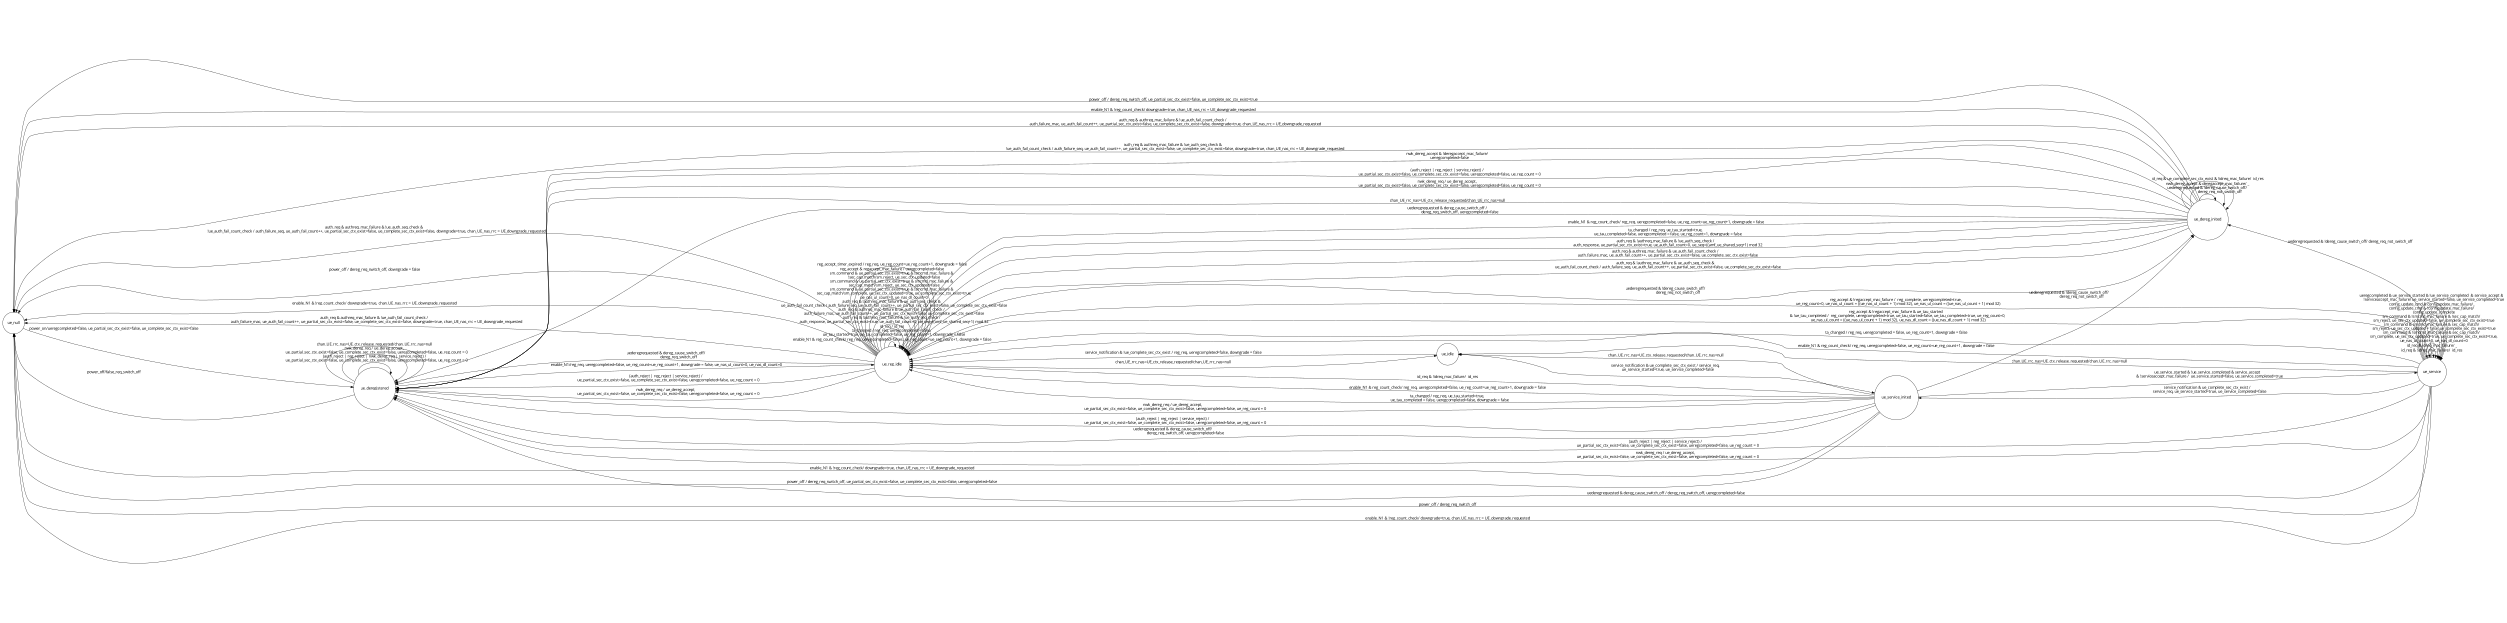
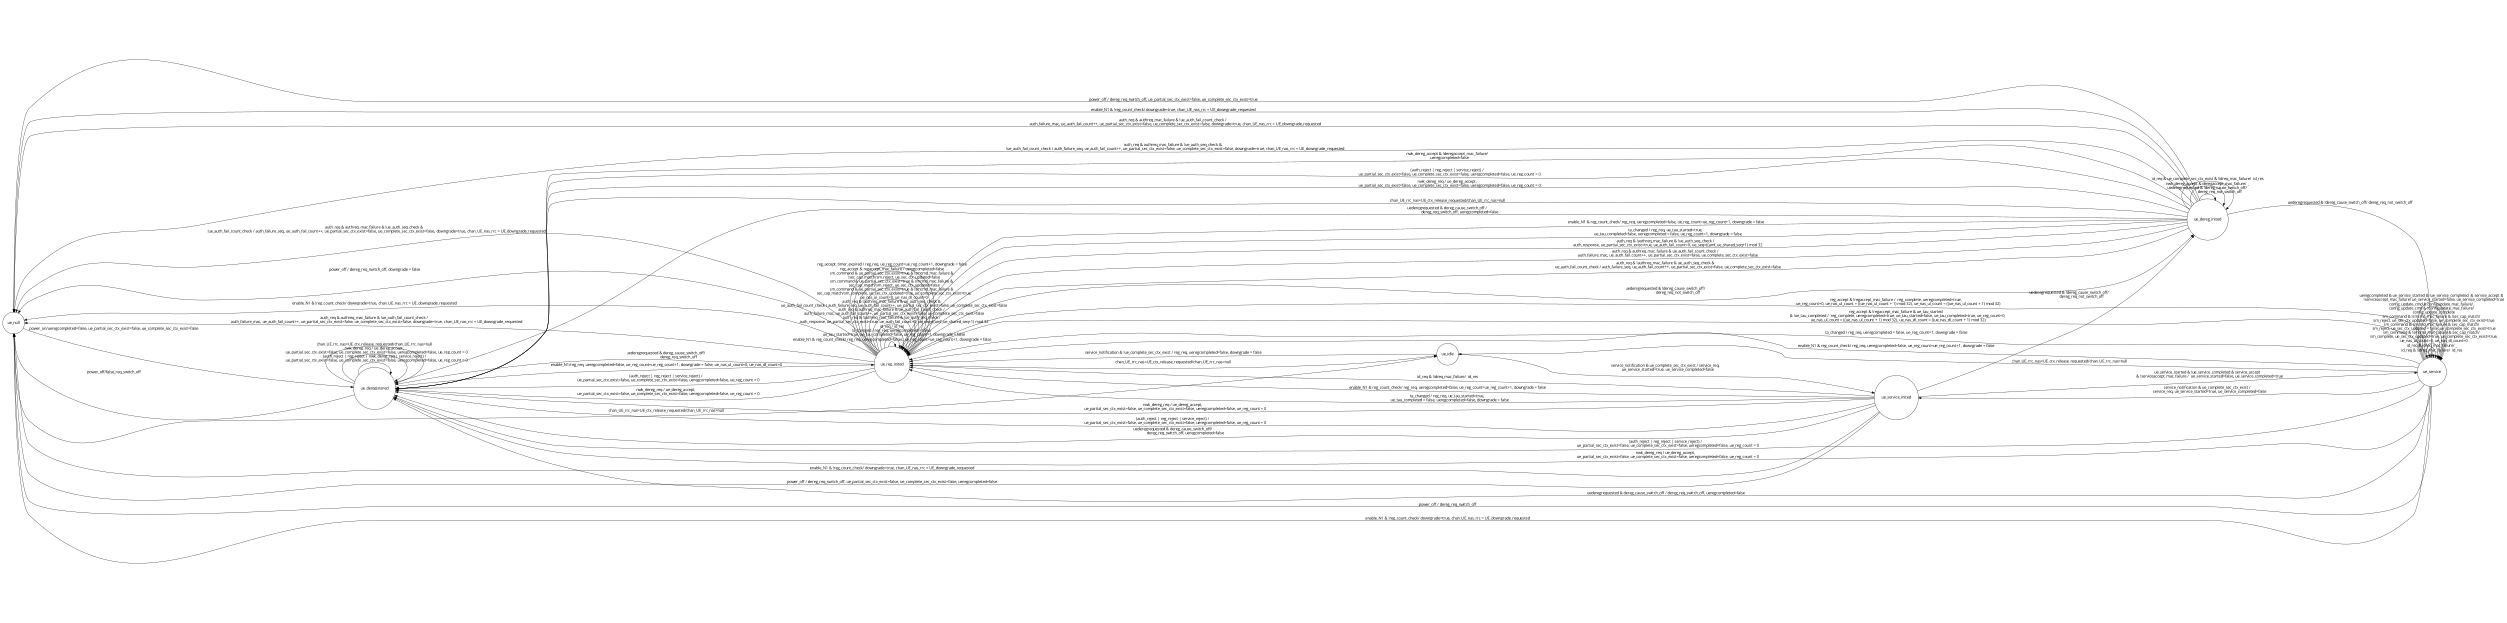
(2354, 266) -> (2381, 219)
(1671, 359) -> (684, 415)
(892, 364) -> (892, 364)
